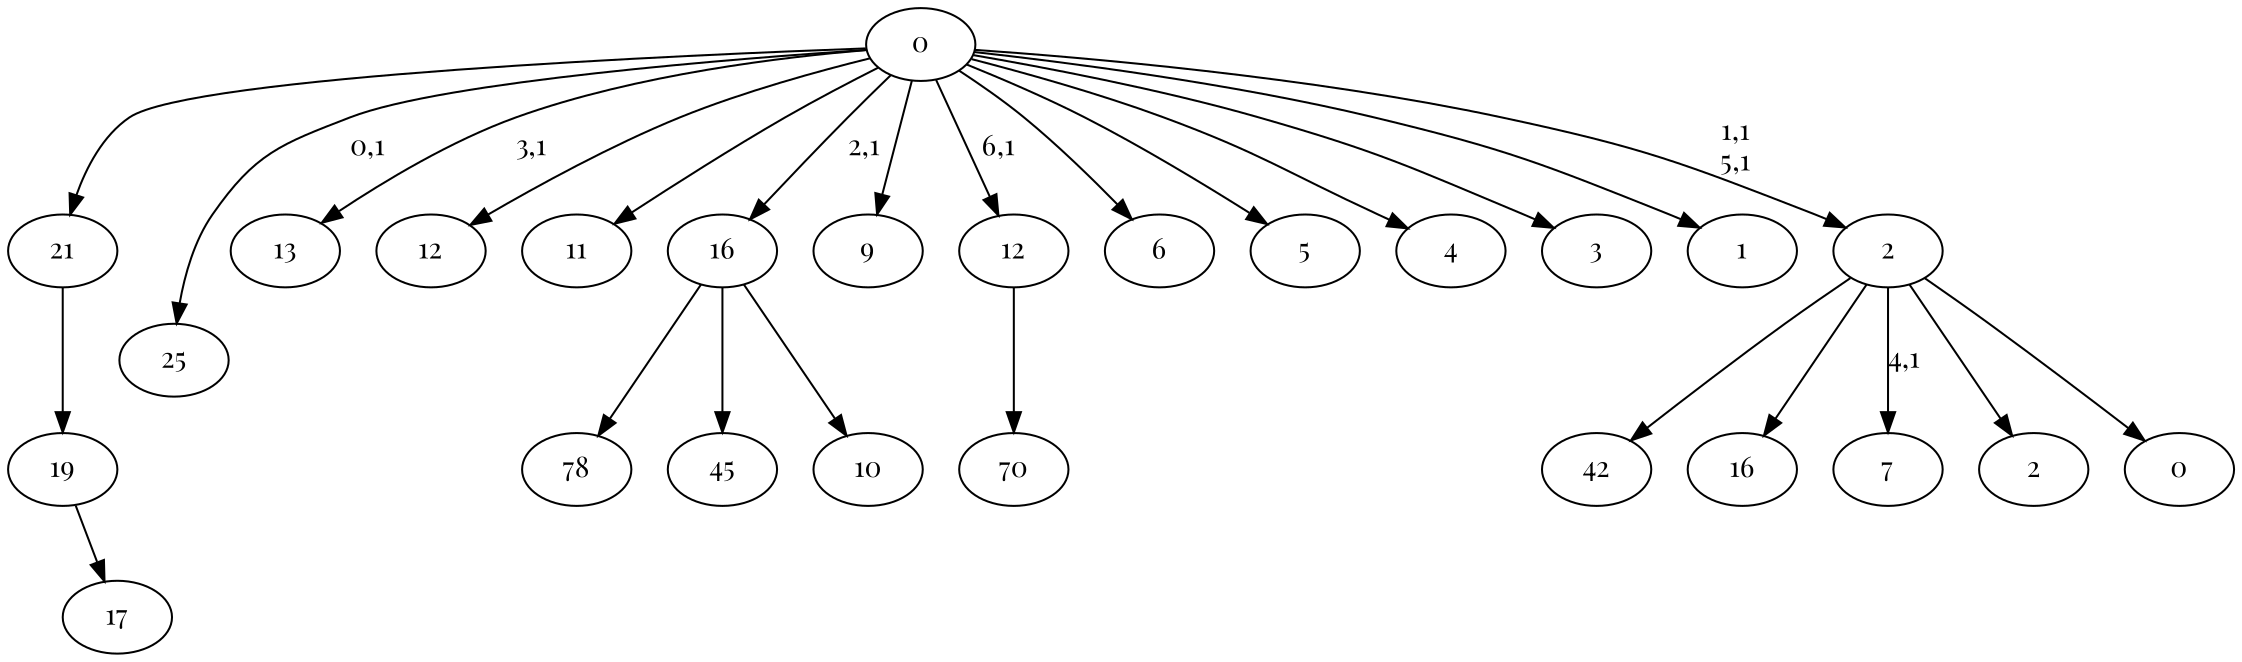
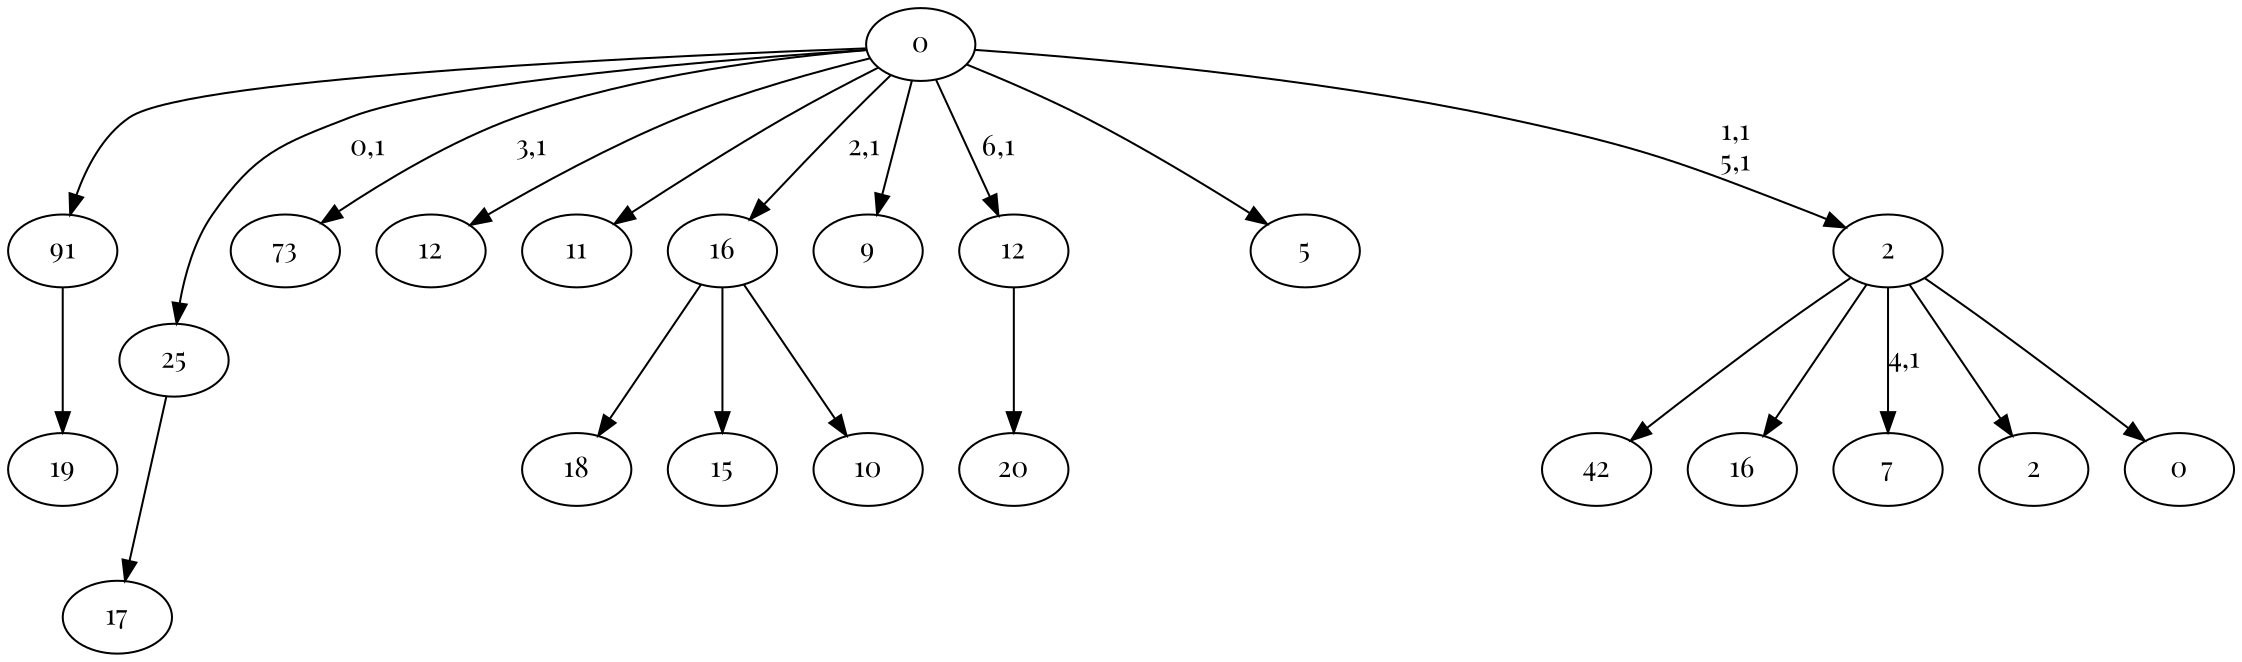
(63, 251) -> (63, 251)
(285, 251) -> (285, 251)
(1160, 251) -> none
(1451, 251) -> none
(1597, 251) -> none
(1742, 251) -> none
(577, 469) -> (577, 469)
(722, 469) -> (722, 469)
(1014, 469) -> (1014, 469)
(86, 534) -> (148, 479)
